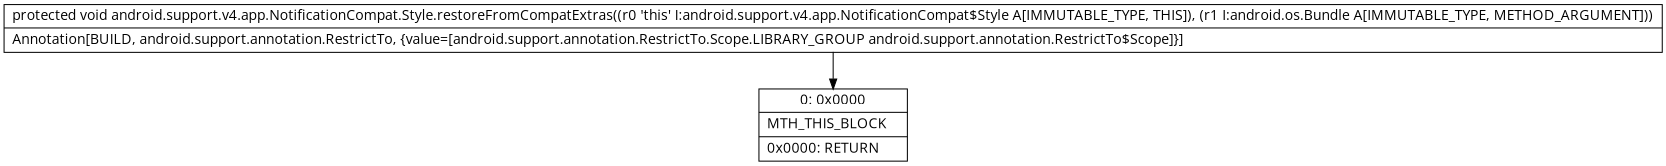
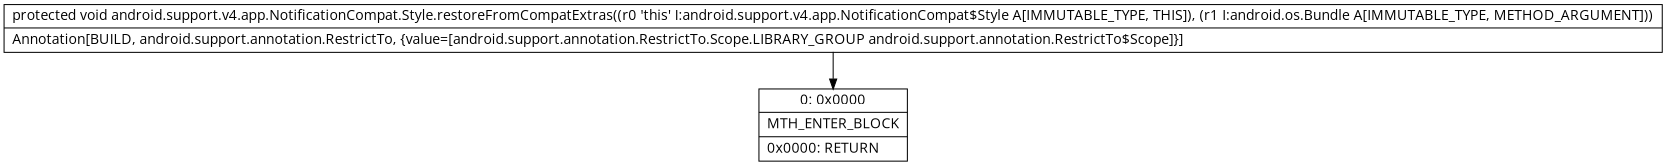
(827, 124) -> (833, 124)
